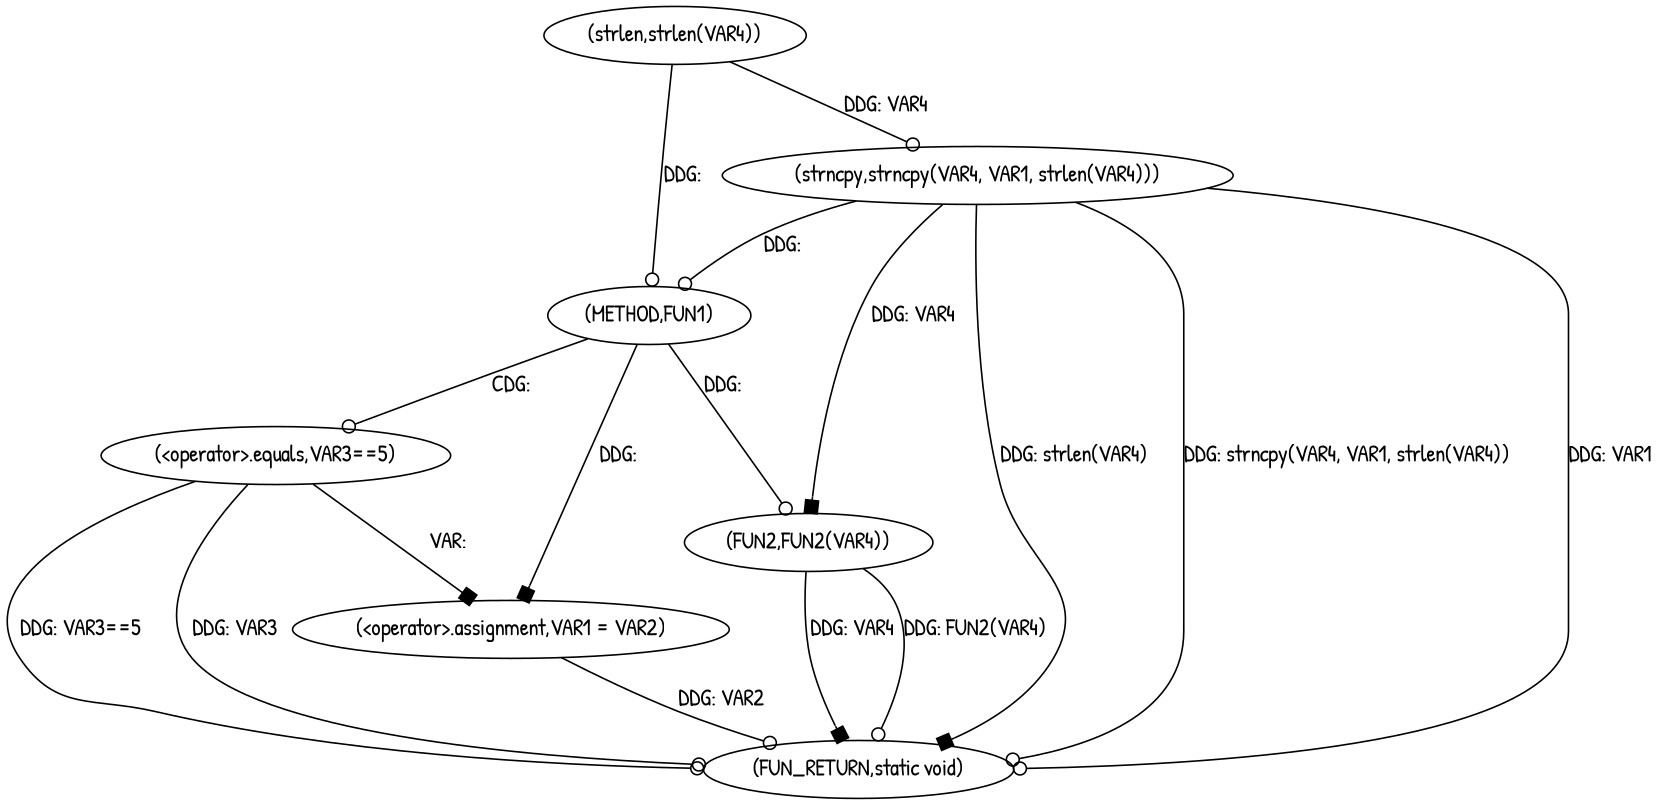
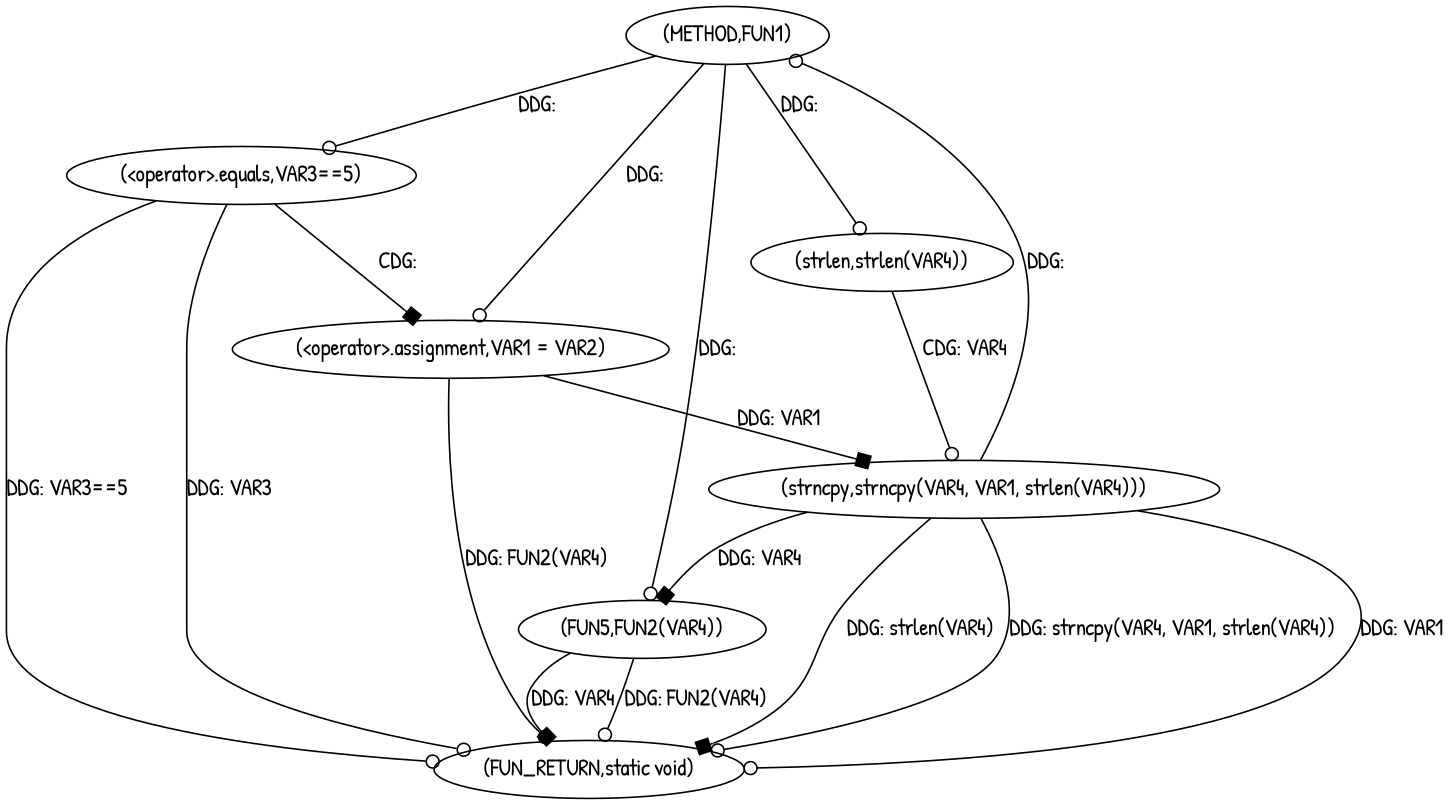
(886, 105) -> (965, 349)
(662, 169) -> (801, 143)
(514, 386) -> (540, 105)
none -> (699, 417)
(583, 465) -> (594, 187)
(451, 542) -> (401, 262)
(809, 542) -> (642, 629)
(722, 699) -> (537, 559)
